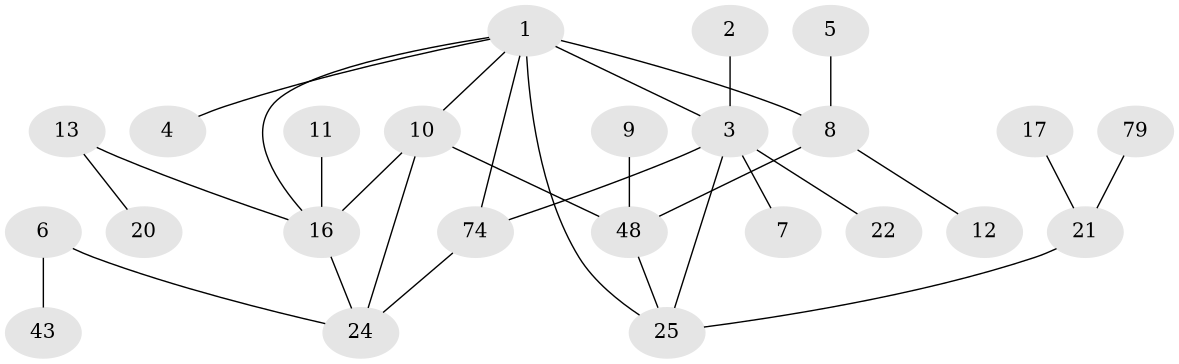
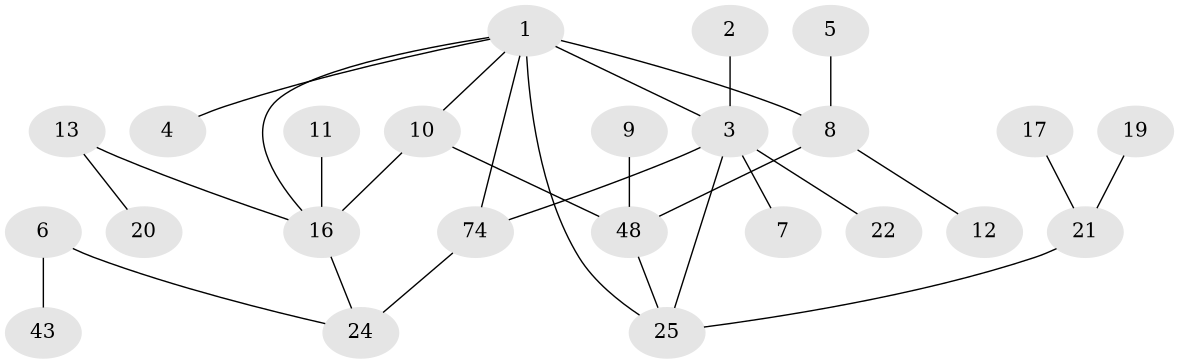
(1136, 131) -> (1136, 131)
(392, 232) -> none
